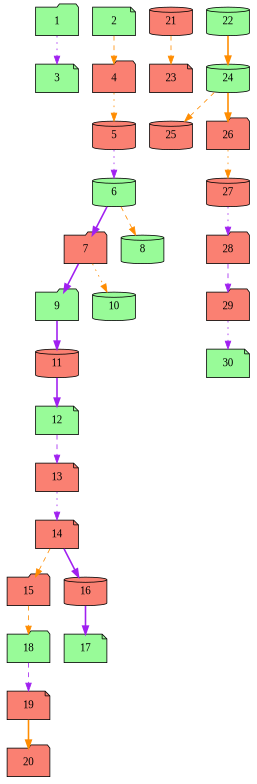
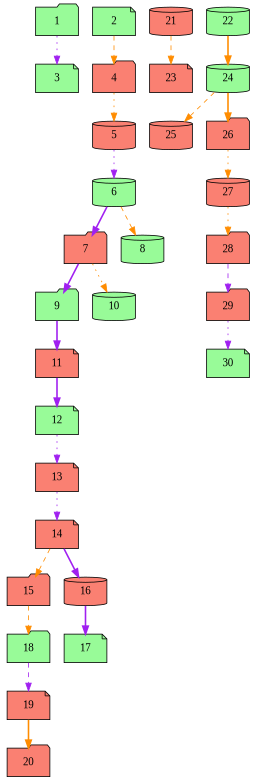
(228, 217) -> (228, 217)
(57, 363) -> (57, 363)
(57, 445) -> (57, 445)
